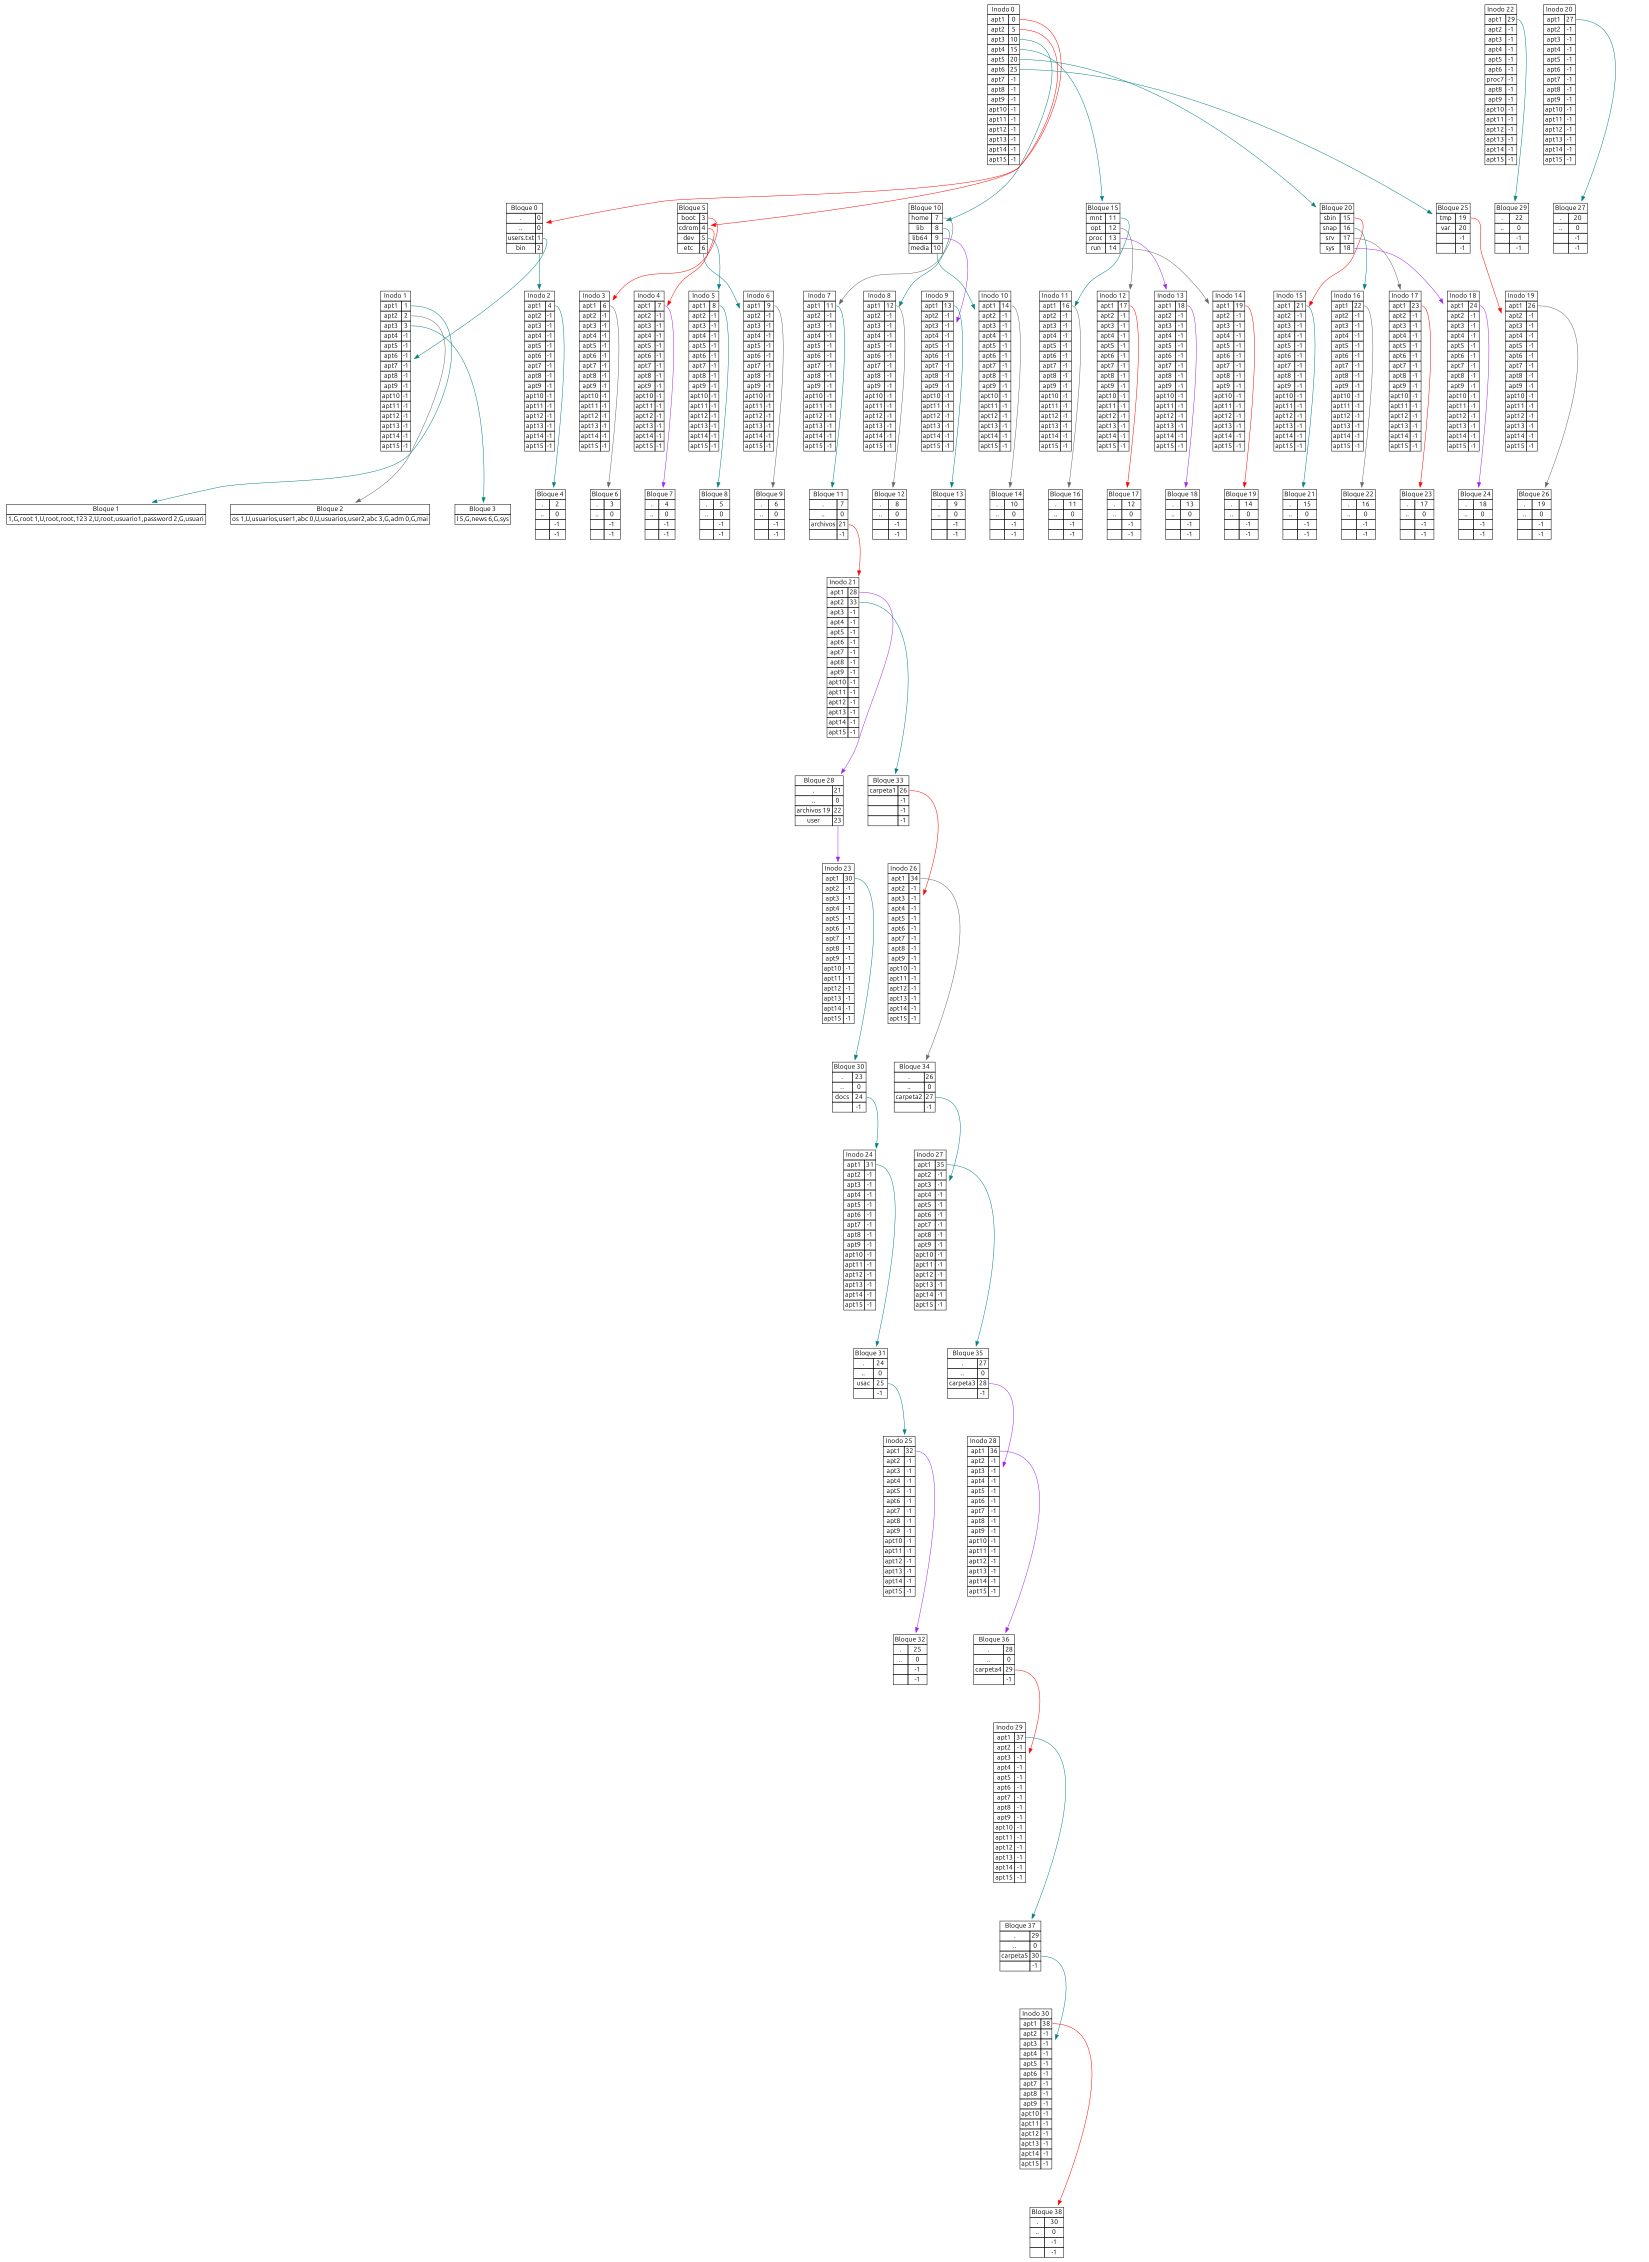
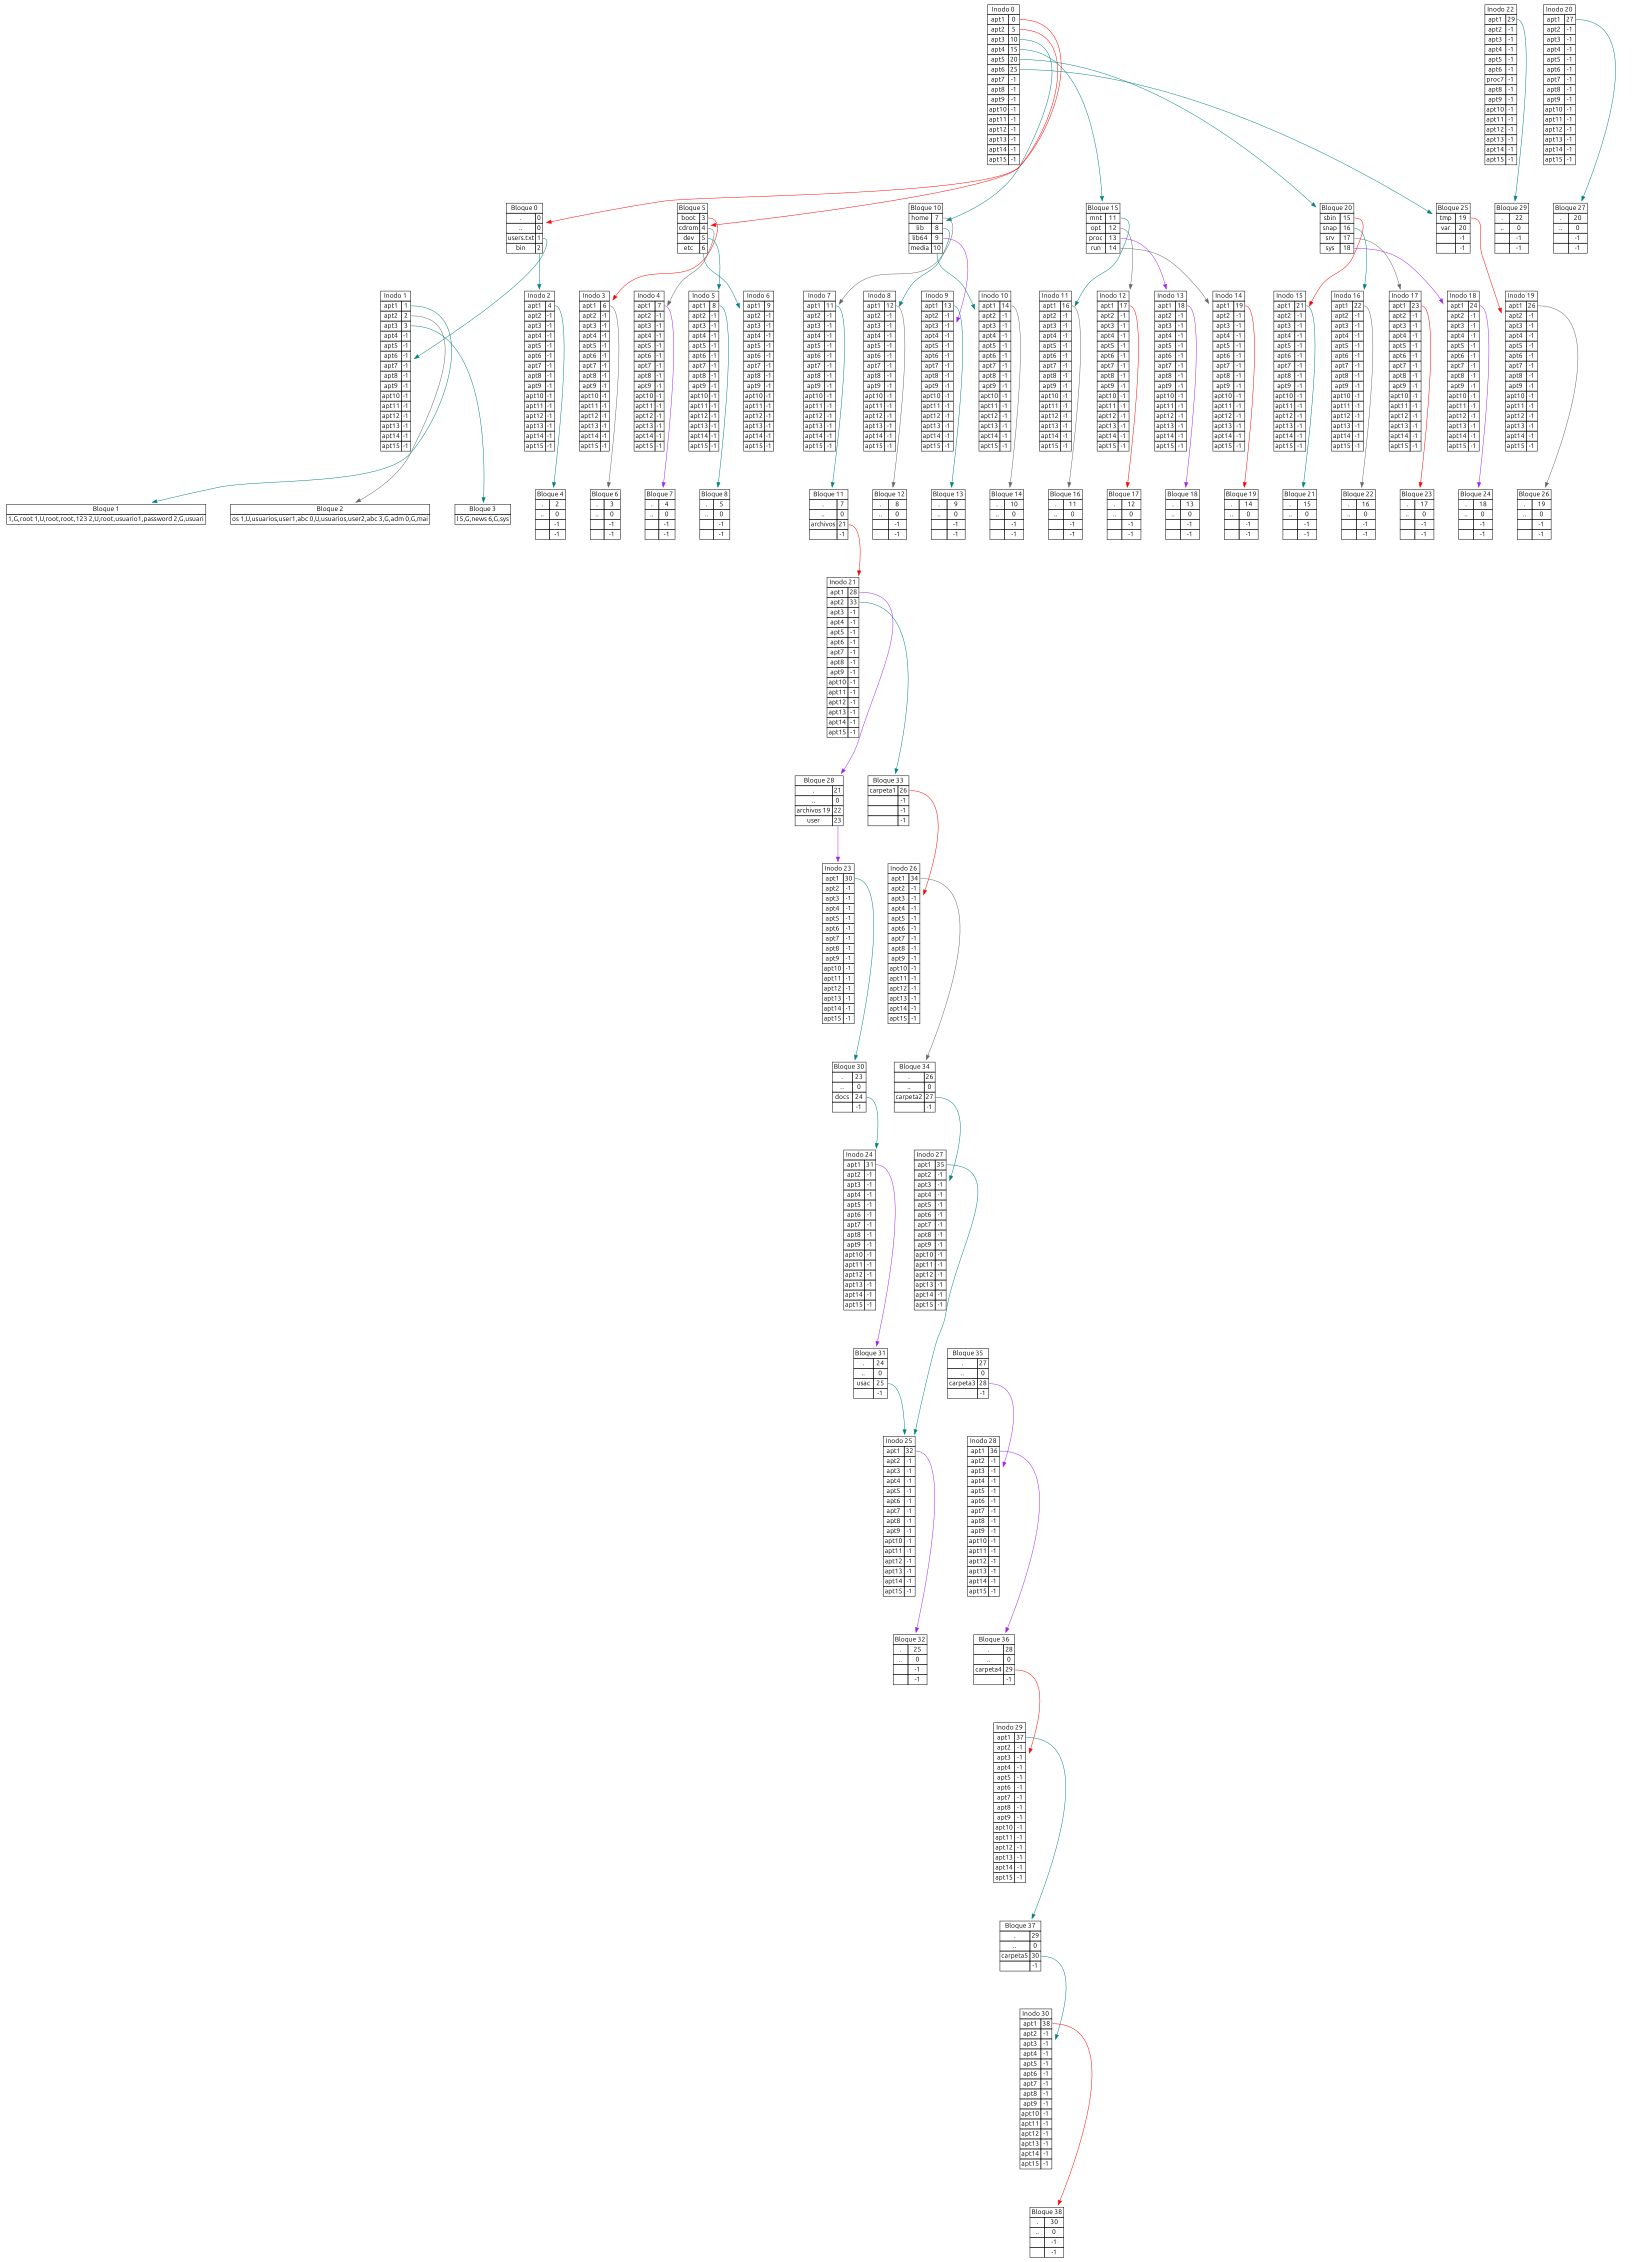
(698, 269) -> (698, 269)
(769, 514) -> none
(994, 1241) -> (952, 1288)
(893, 1250) -> (893, 1250)
